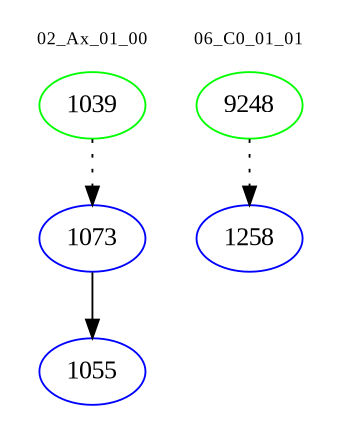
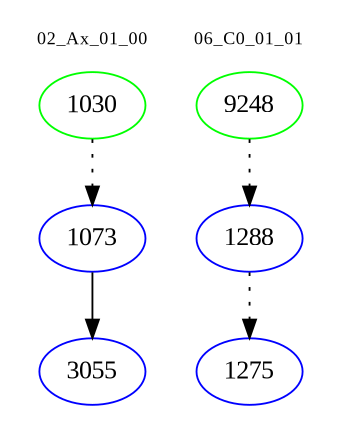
(92, 105) -> (92, 105)
(250, 238) -> (250, 238)
(92, 372) -> (92, 372)
none -> (250, 372)
